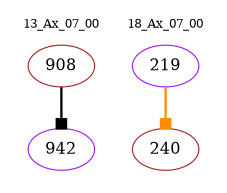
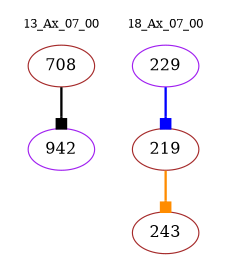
(61, 66) -> (61, 66)
none -> (166, 66)
(166, 66) -> (166, 149)
(166, 149) -> (166, 233)
